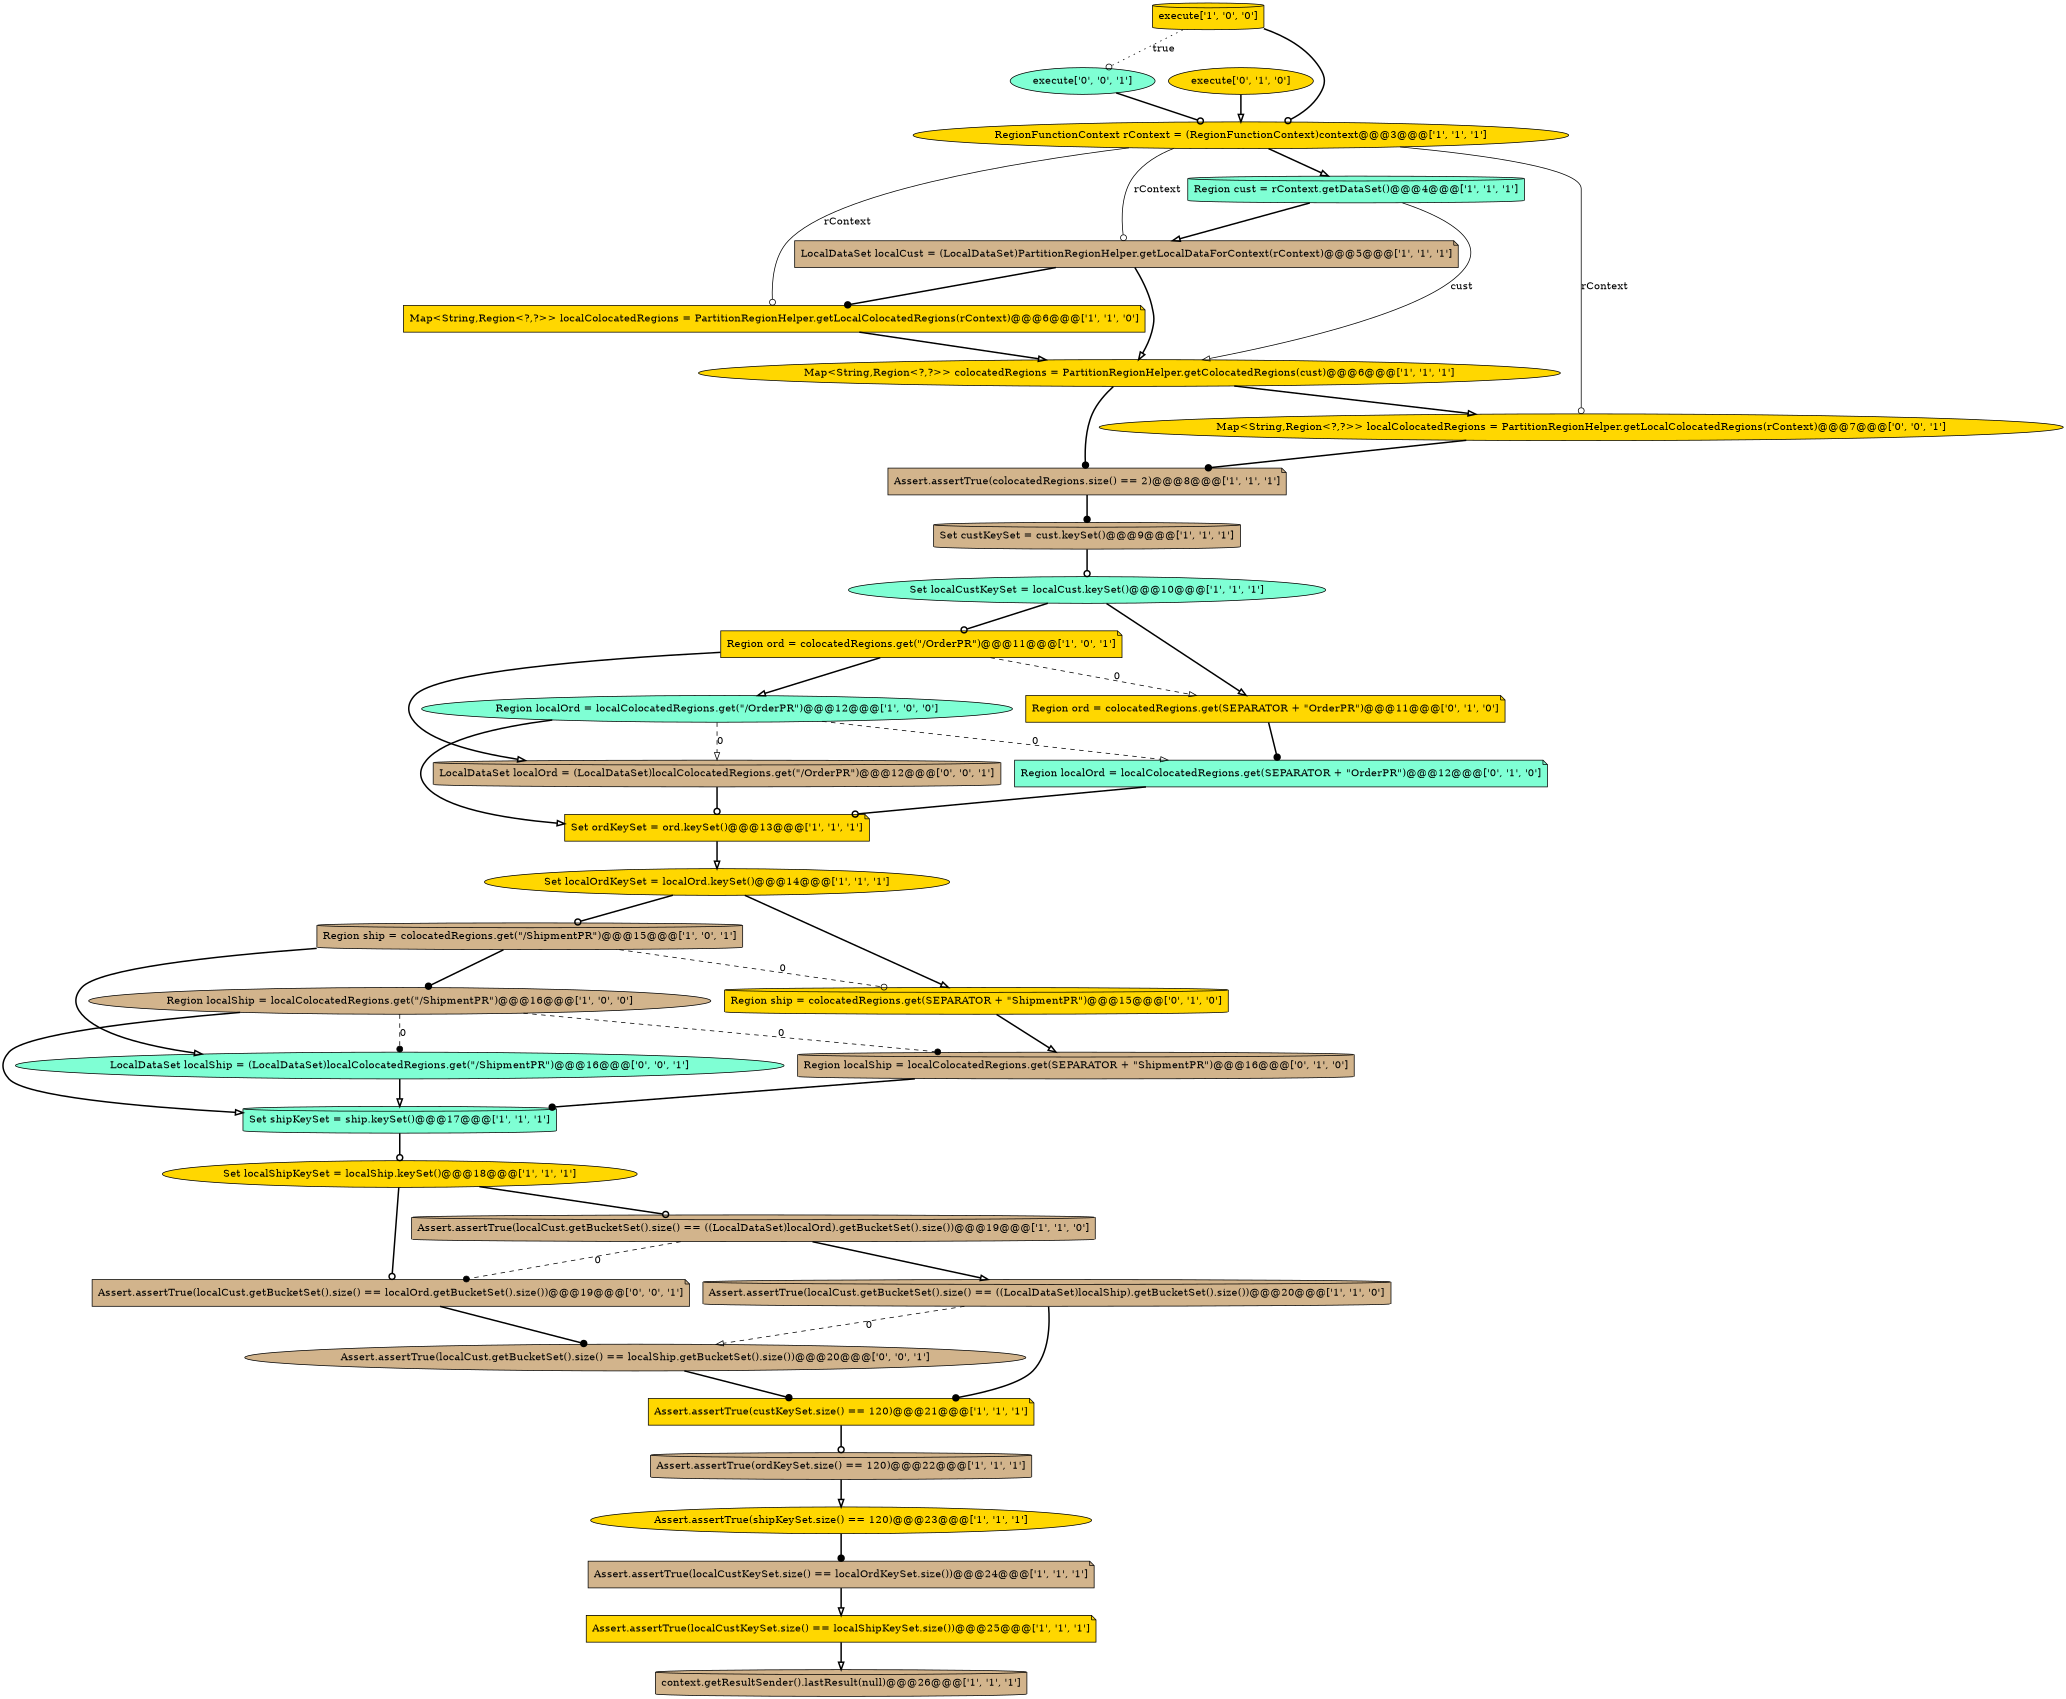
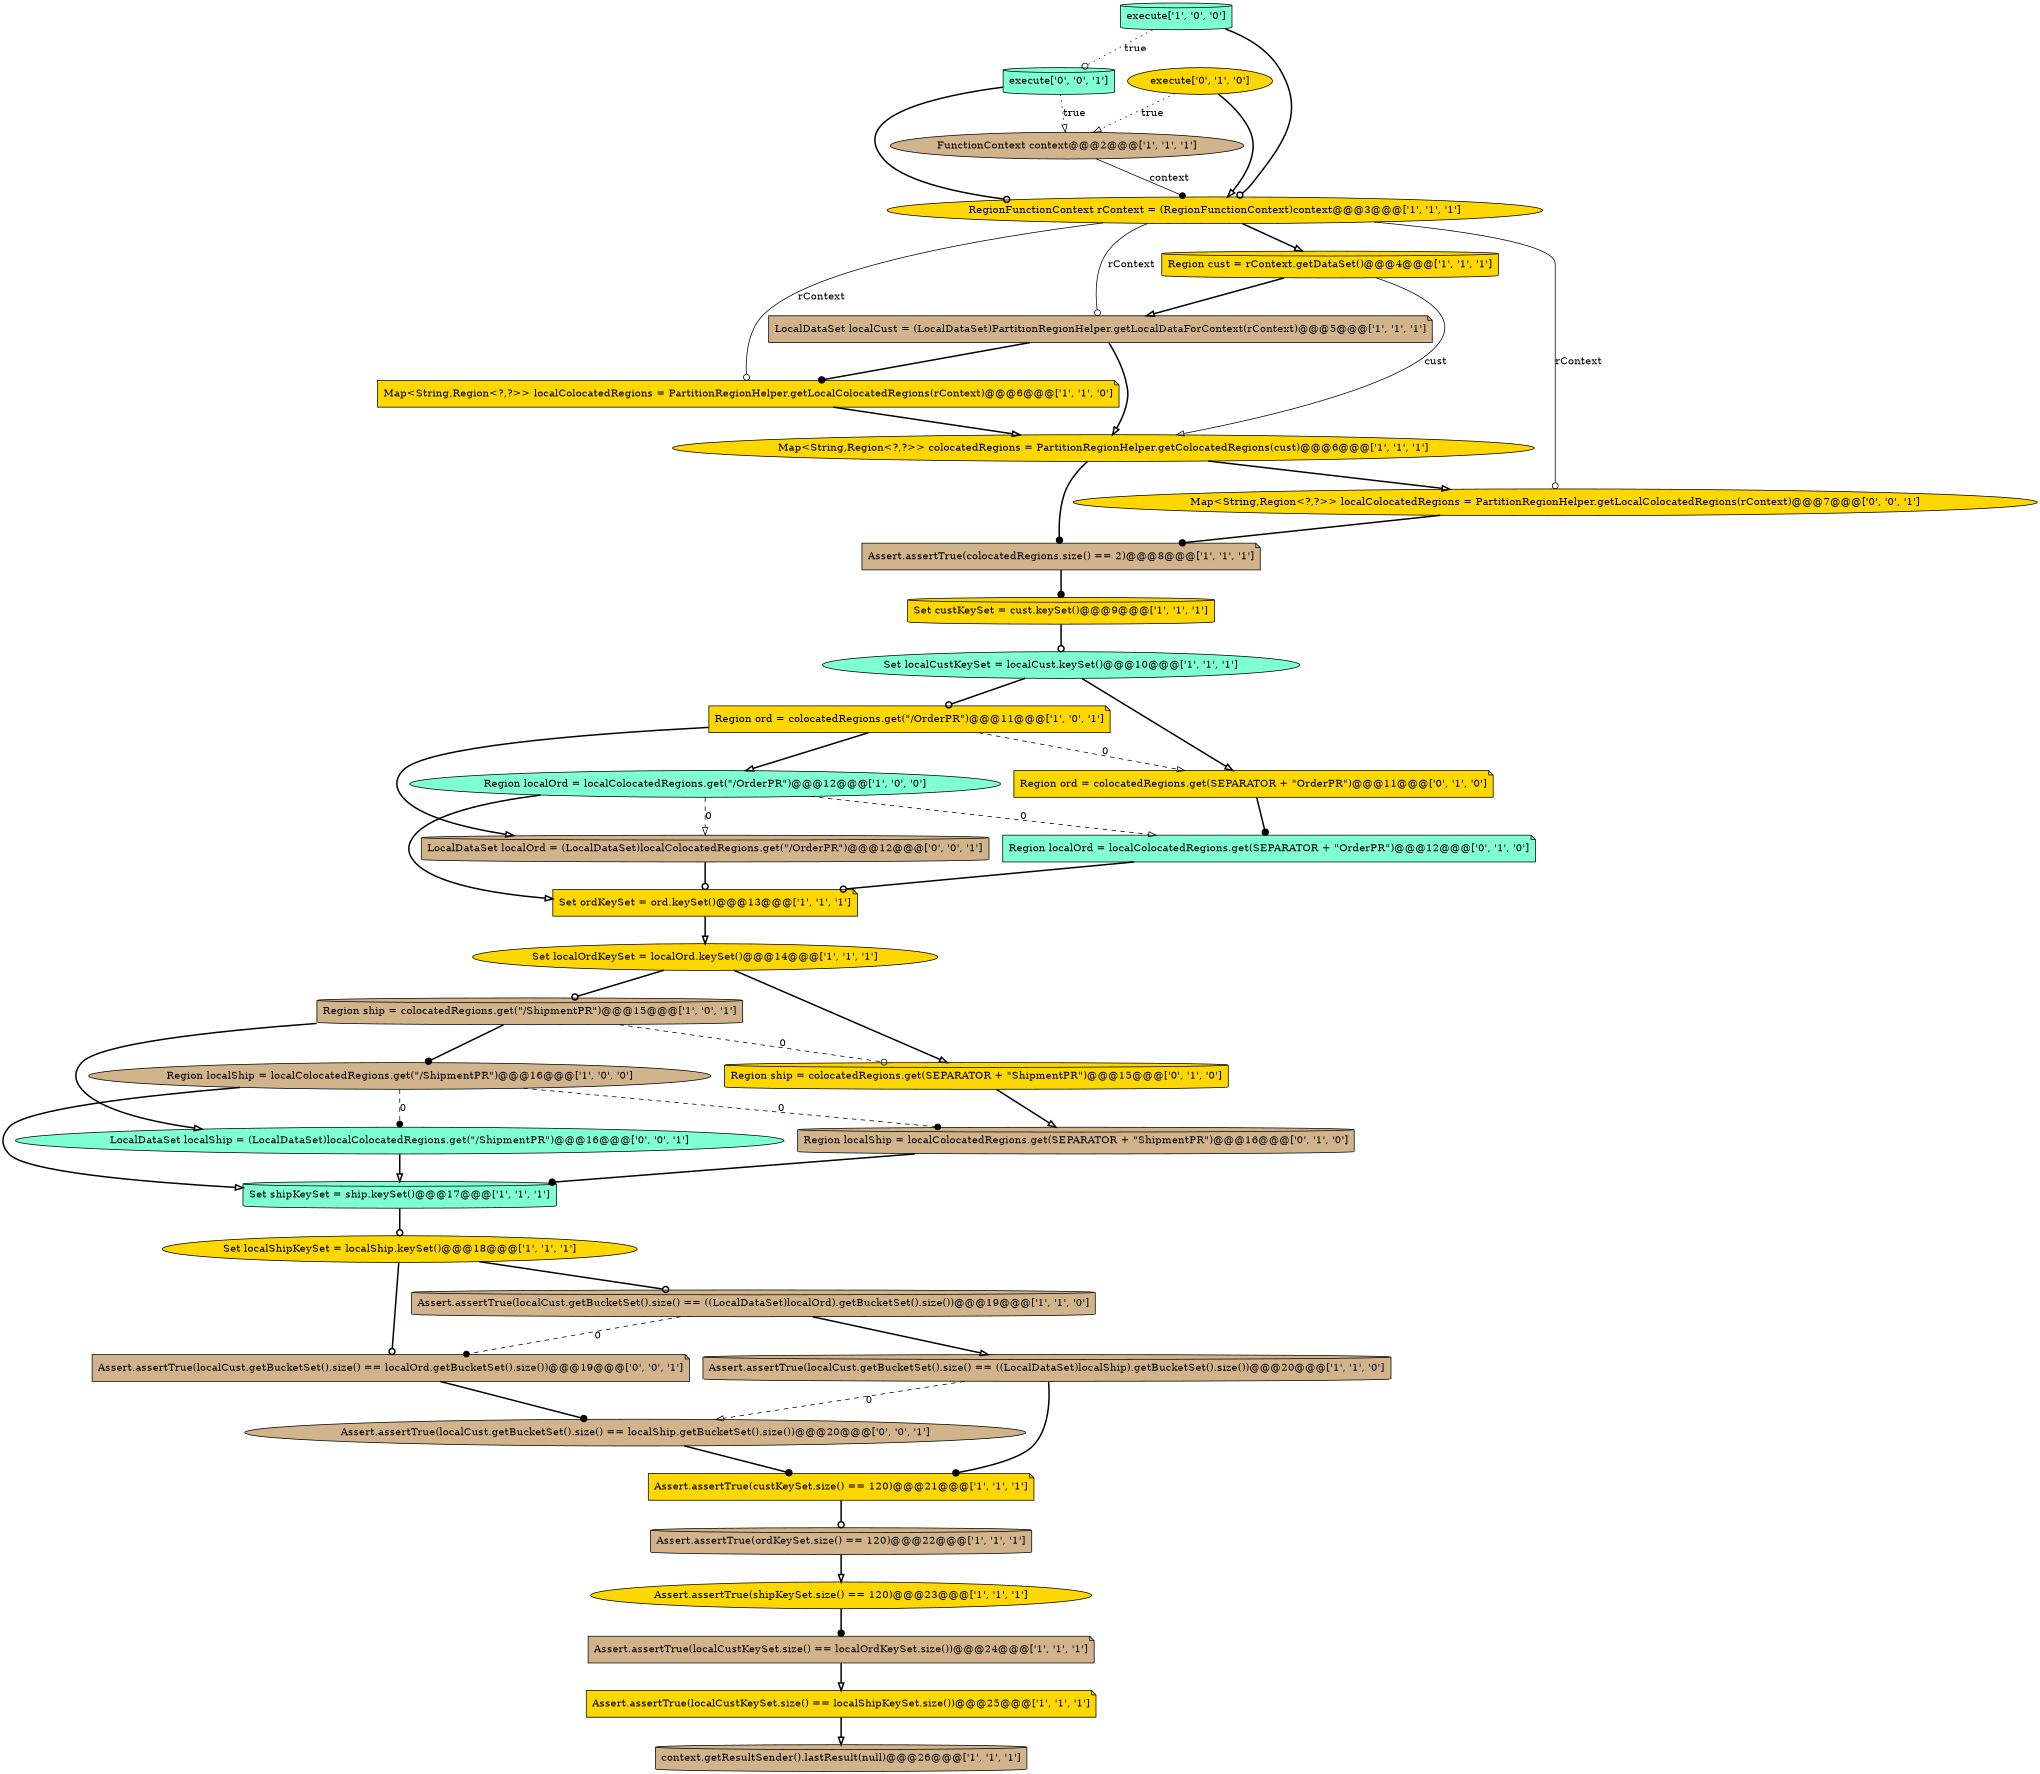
(1208, 16) -> (1176, 16)
(1083, 81) -> (1059, 81)
none -> (1067, 146)
(1356, 189) -> (1330, 265)
(1087, 536) -> (1061, 611)
